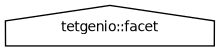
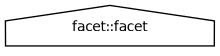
(110, 28) -> (110, 28)
